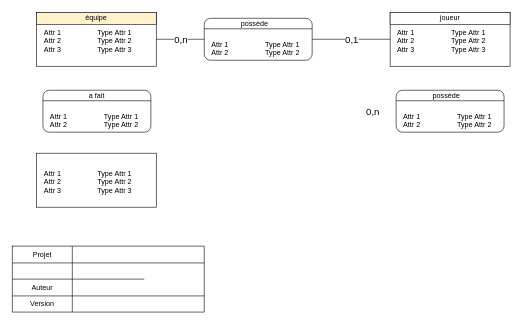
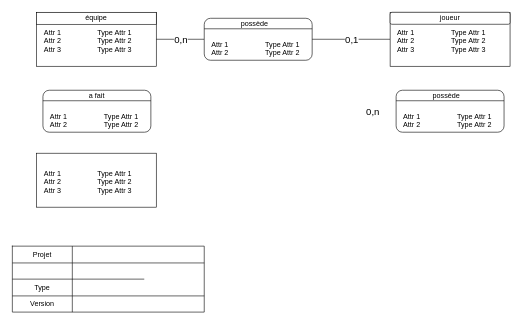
(96, 18) -> (96, 18)
(450, 18) -> (450, 18)
(42, 288) -> (42, 288)
